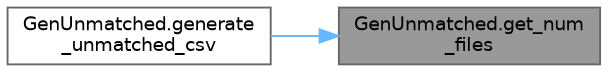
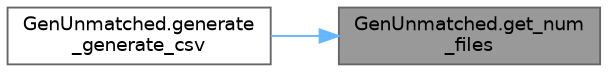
(139, 36) -> (139, 36)
